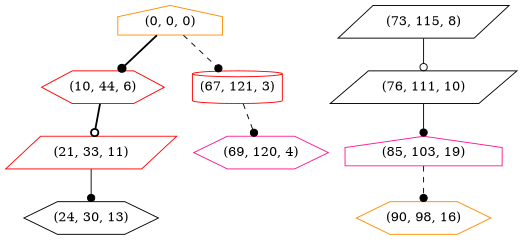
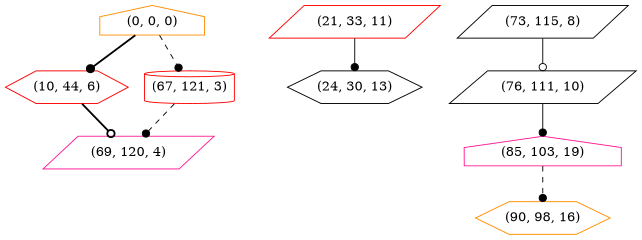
(98, 116) -> (95, 117)
(261, 153) -> (129, 153)
